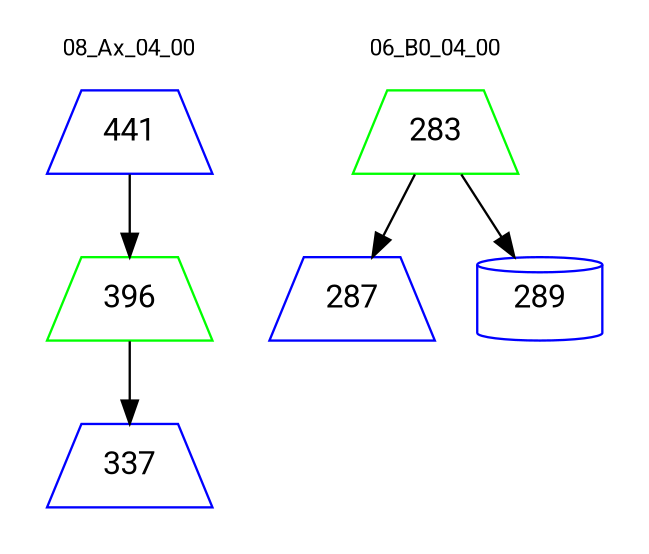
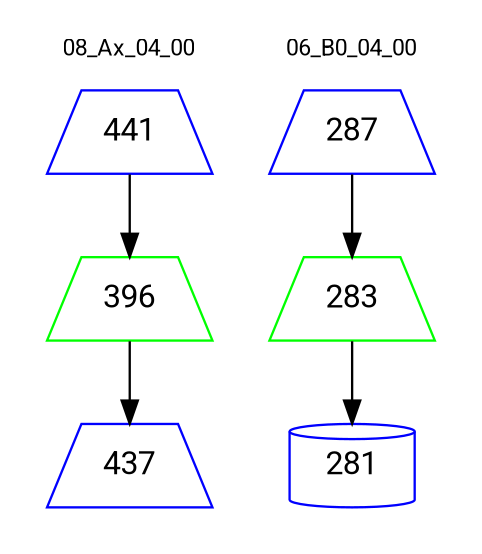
(399, 205) -> (352, 204)
(540, 299) -> (352, 466)
(130, 466) -> (130, 466)
